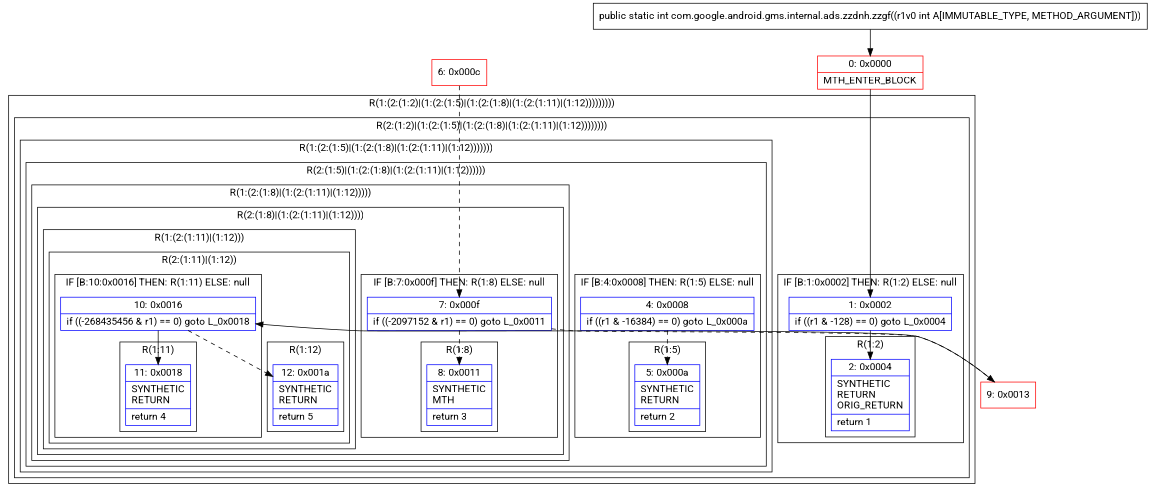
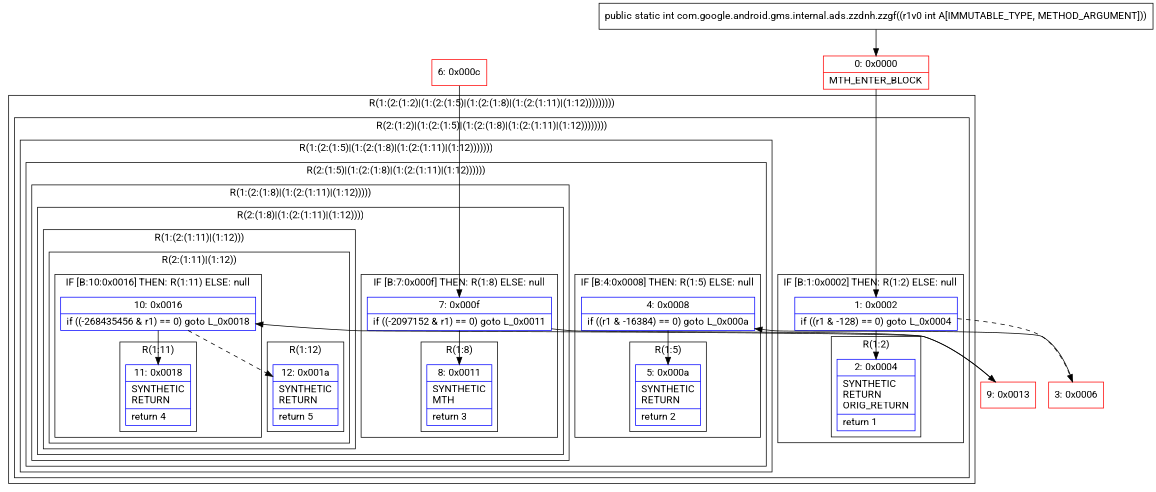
(459, 193) -> (459, 193)
(776, 332) -> (777, 332)
(459, 346) -> (459, 346)
(667, 346) -> (668, 346)
none -> (1076, 395)
